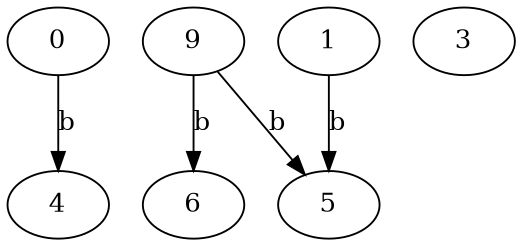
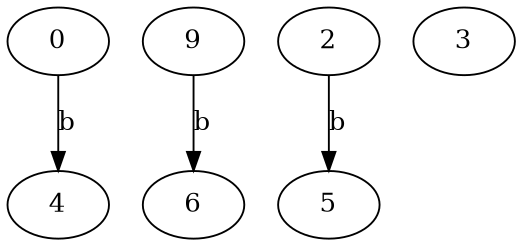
(329, 41) -> (329, 41)
(255, 116) -> none
